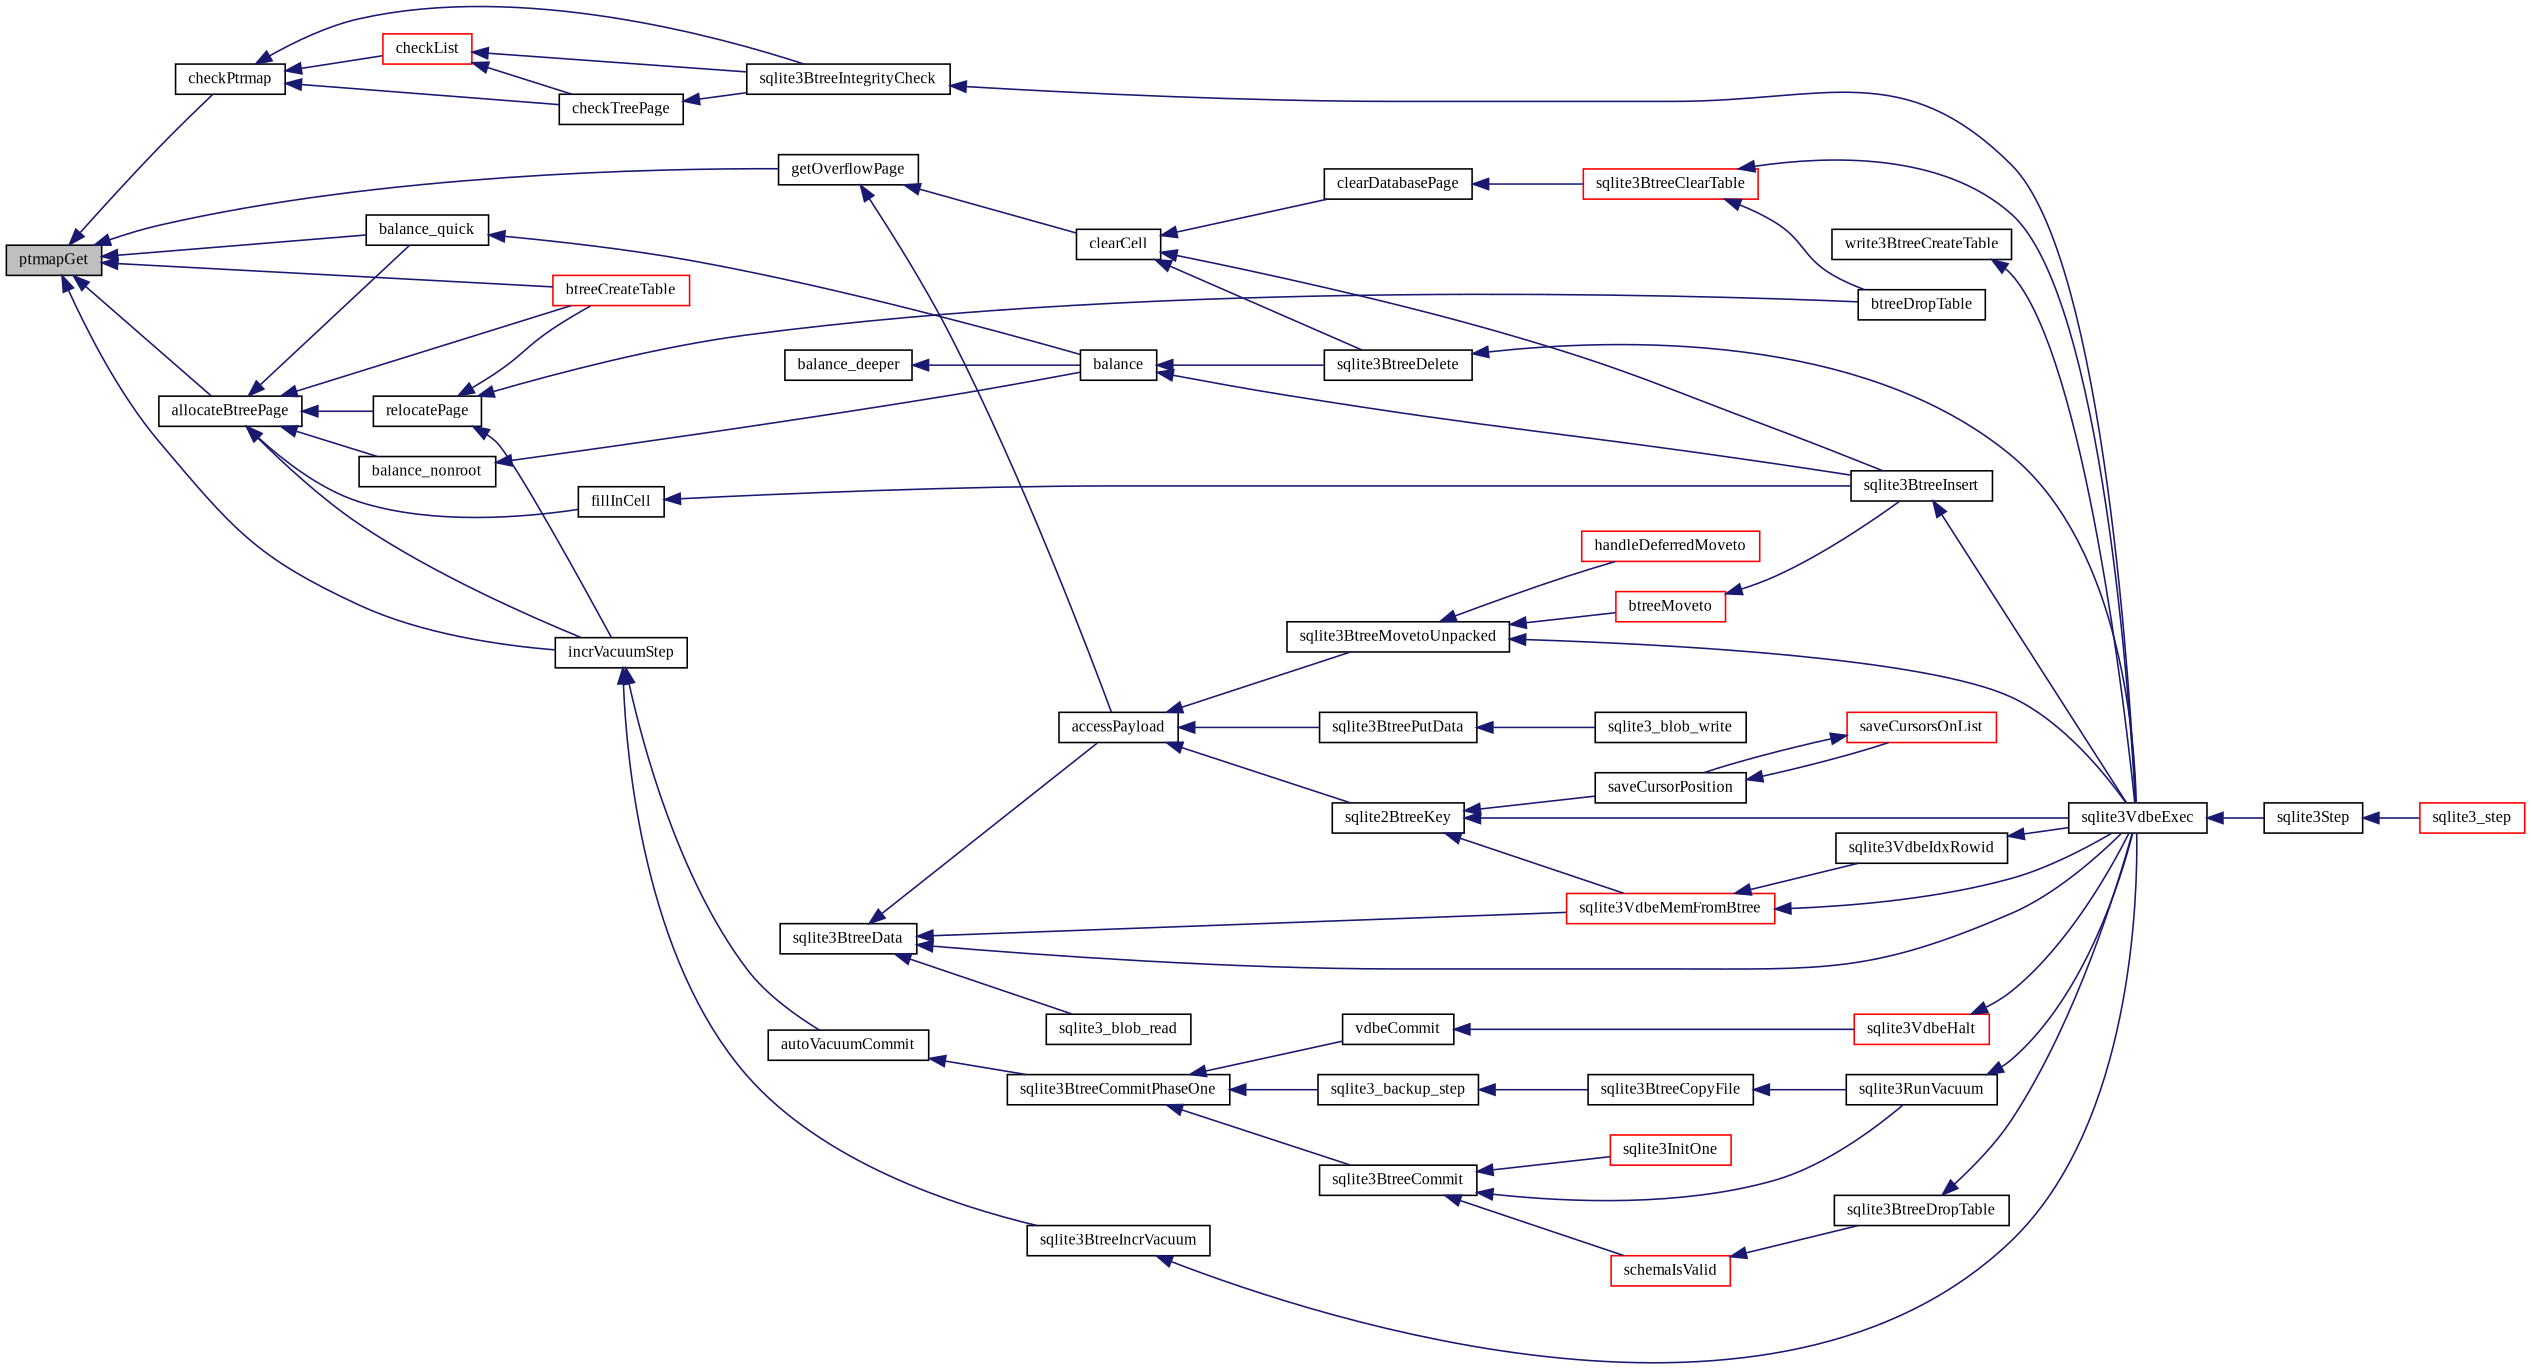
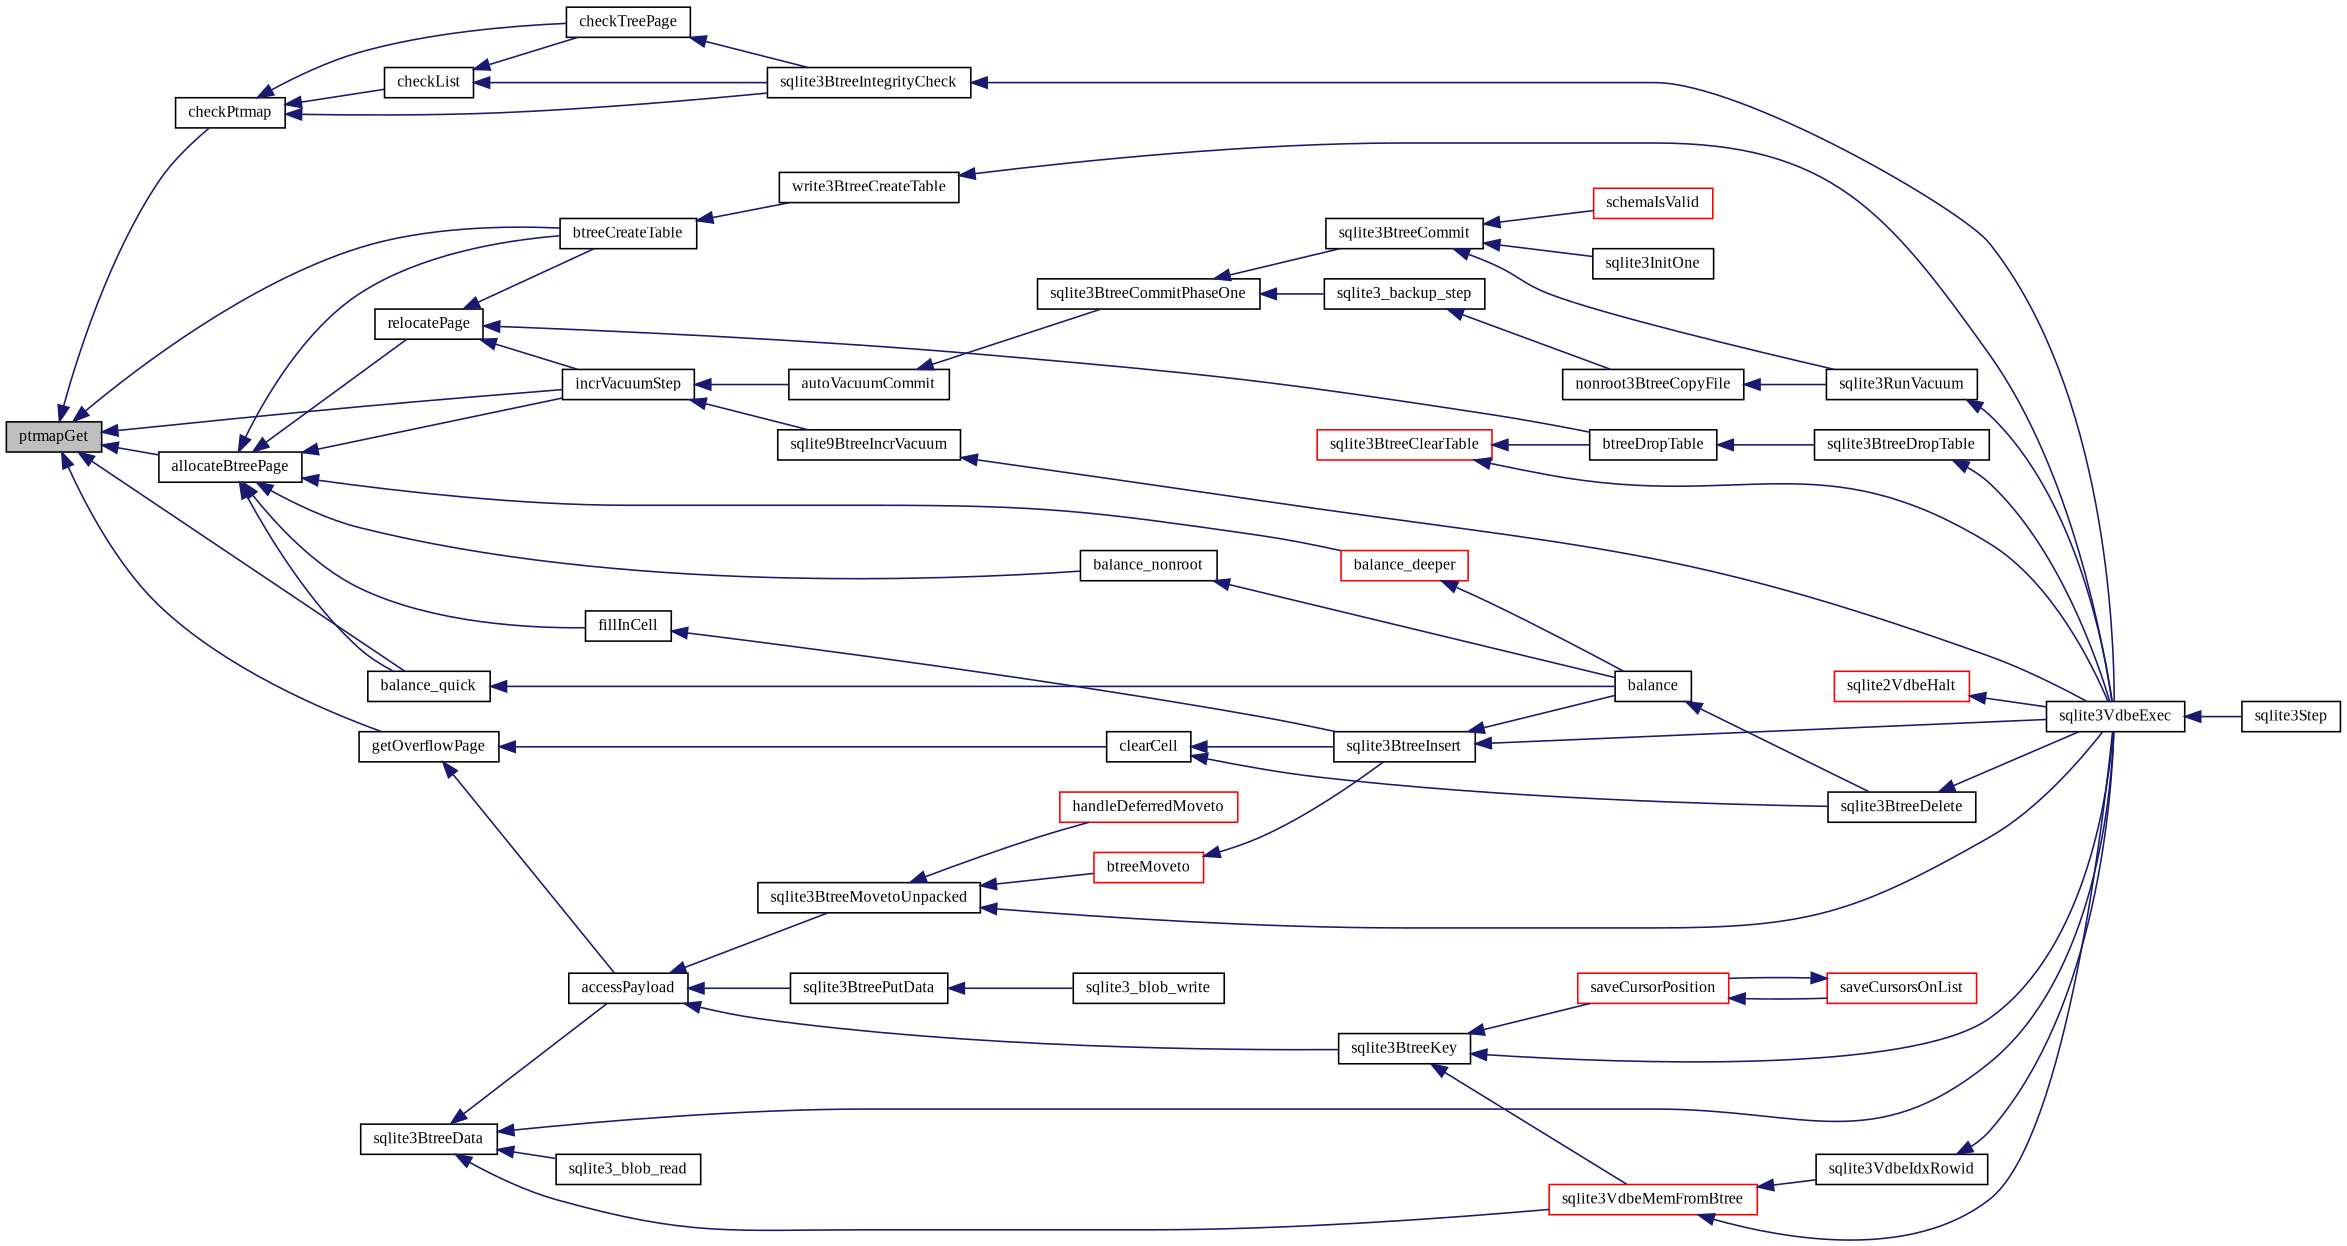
(427, 49) -> (429, 83)
(1398, 184) -> none
none -> (751, 210)
(621, 290) -> (628, 234)
(848, 365) -> (1405, 566)
(1511, 428) -> (1549, 712)
none -> (830, 505)
(1671, 788) -> (1653, 988)
(1398, 818) -> (1405, 1049)
(2472, 818) -> none
(1398, 1029) -> none
(1922, 1029) -> (1902, 686)
(1671, 1090) -> (1653, 385)
(1671, 1150) -> (1653, 264)
(1802, 1239) -> (1774, 445)
(1119, 1241) -> (869, 445)
